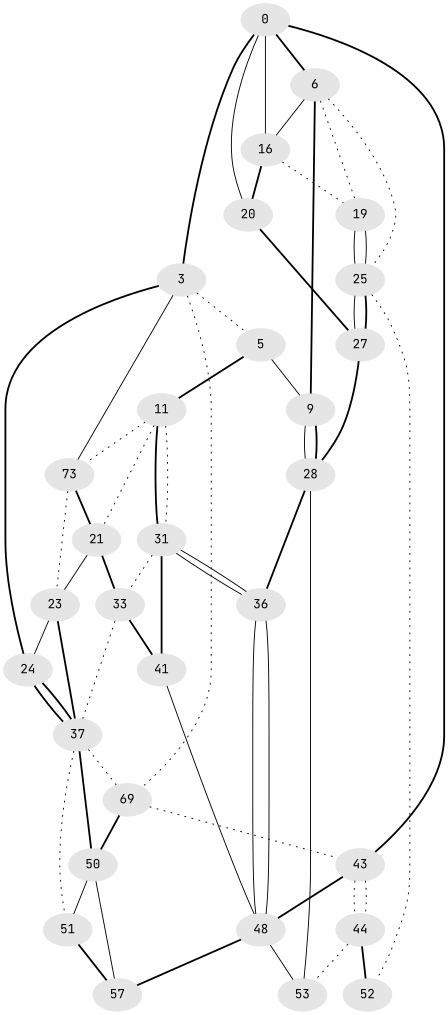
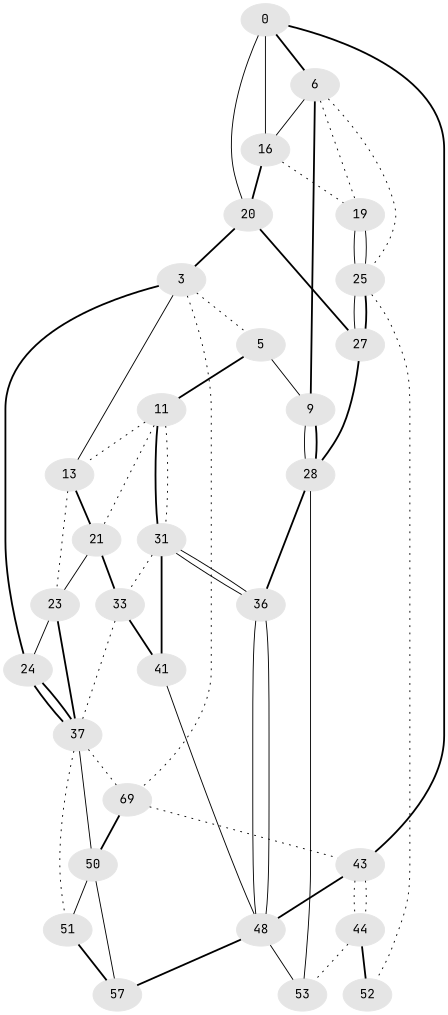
(207, 145) -> (215, 247)
(70, 475) -> (70, 475)
(85, 800) -> (85, 800)
